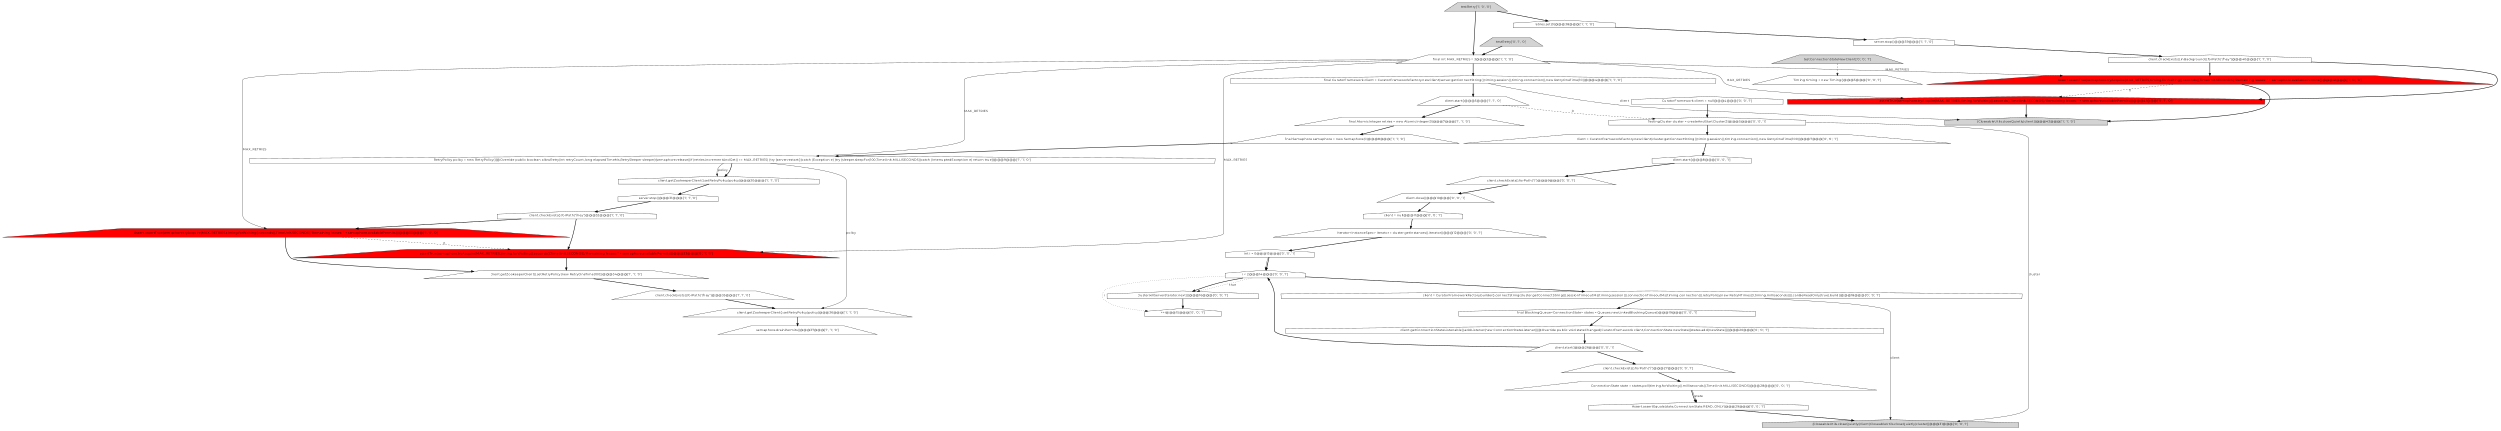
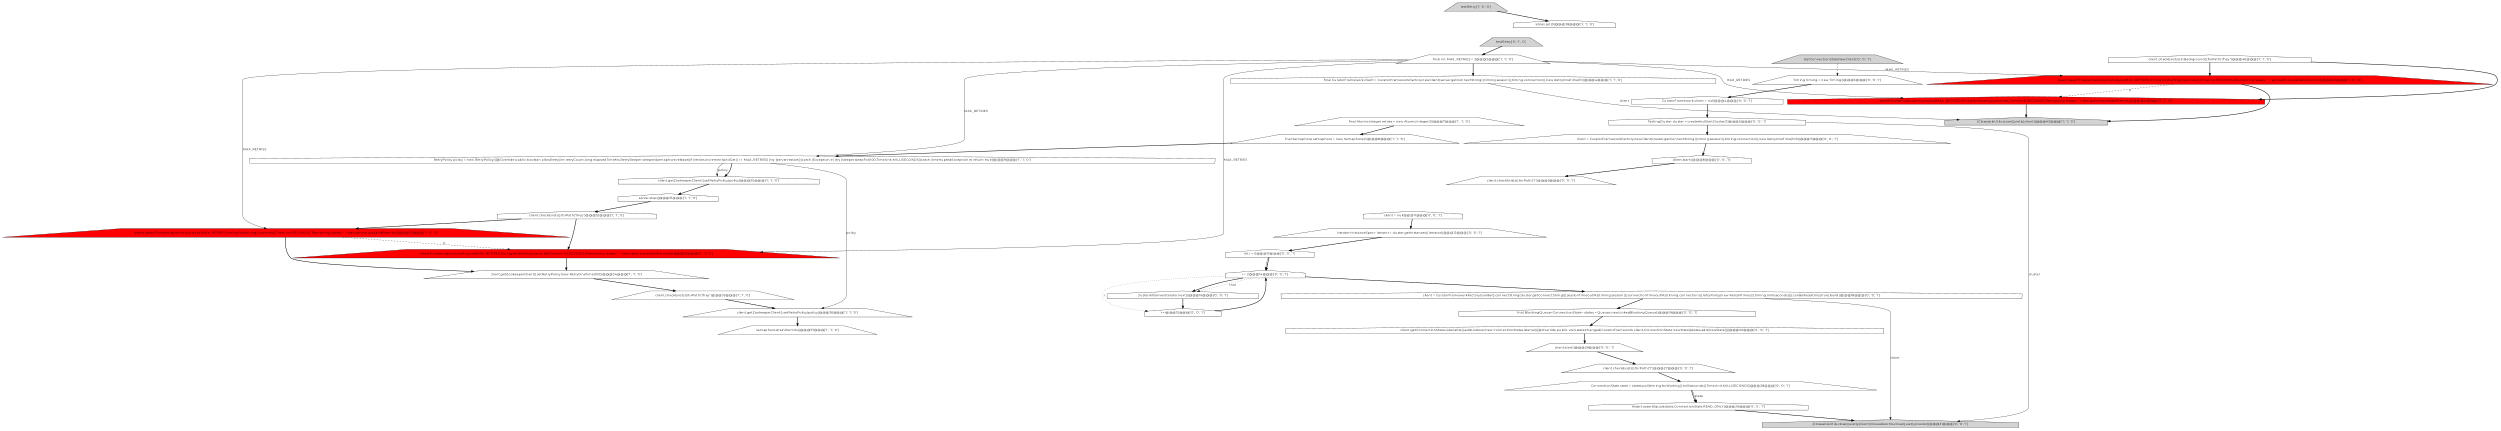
(1475, 32) -> none
(1904, 42) -> none
none -> (1775, 90)
(1473, 101) -> none
(1436, 198) -> none
(1380, 344) -> (1248, 305)
